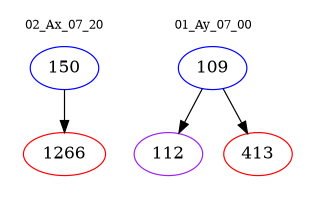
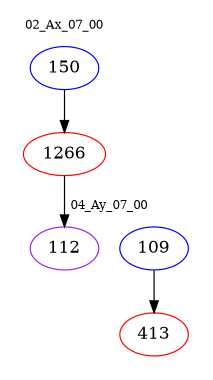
(64, 26) -> (64, 26)
(213, 26) -> (109, 206)
(193, 105) -> (64, 202)
